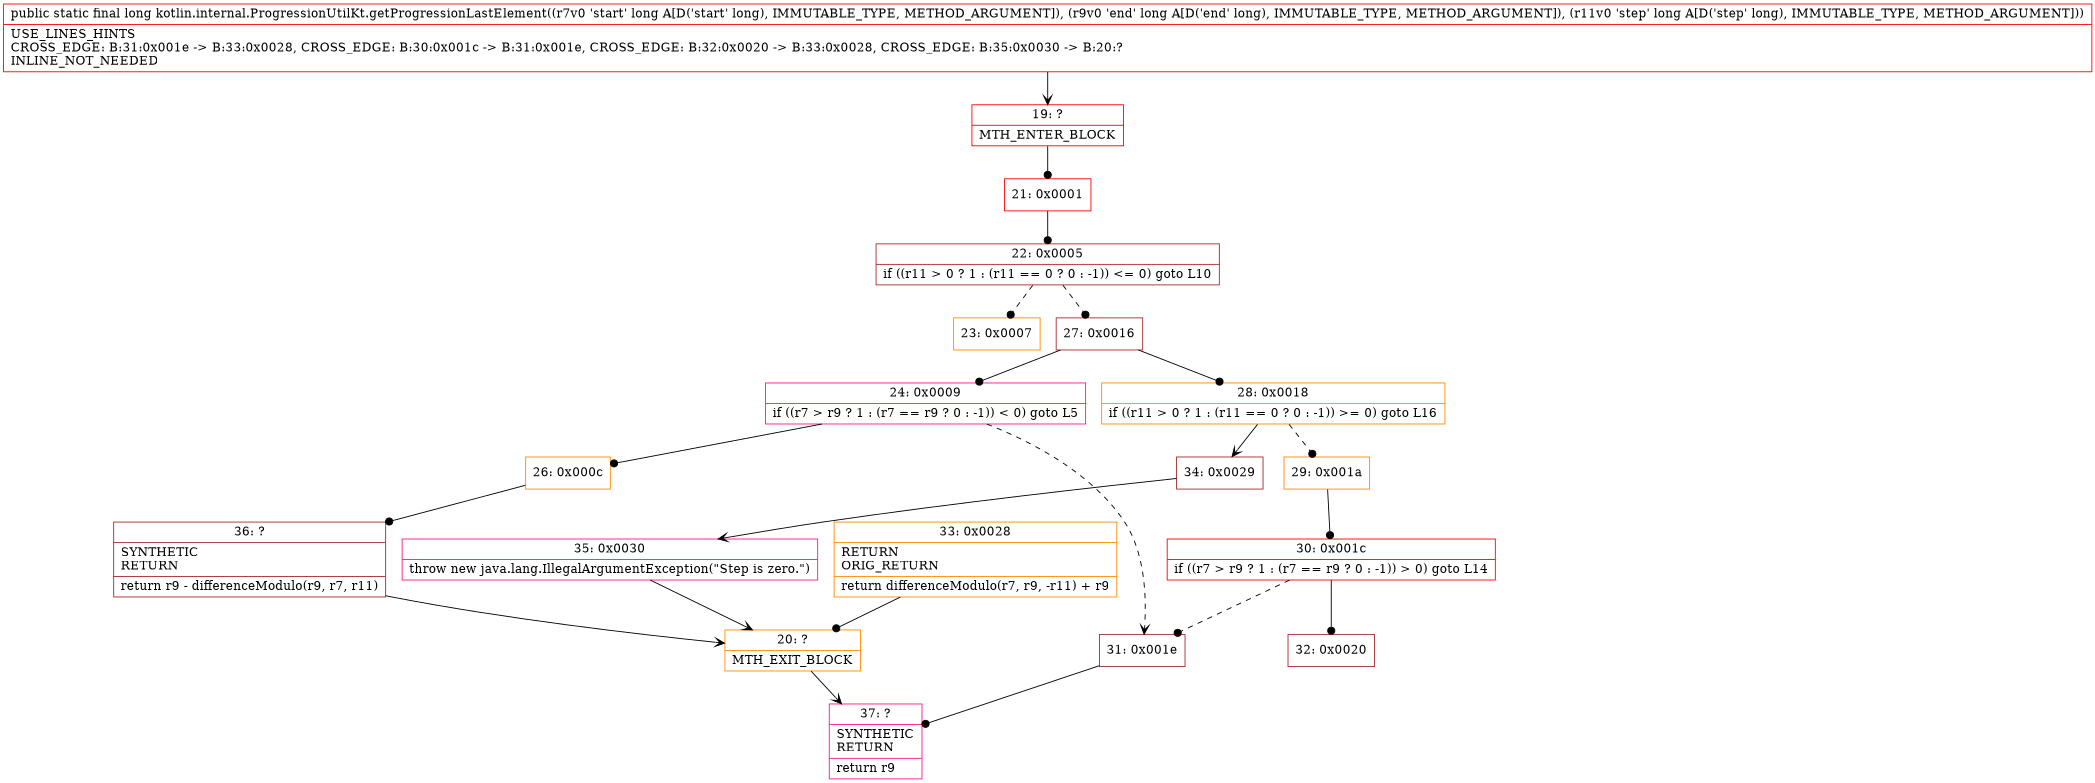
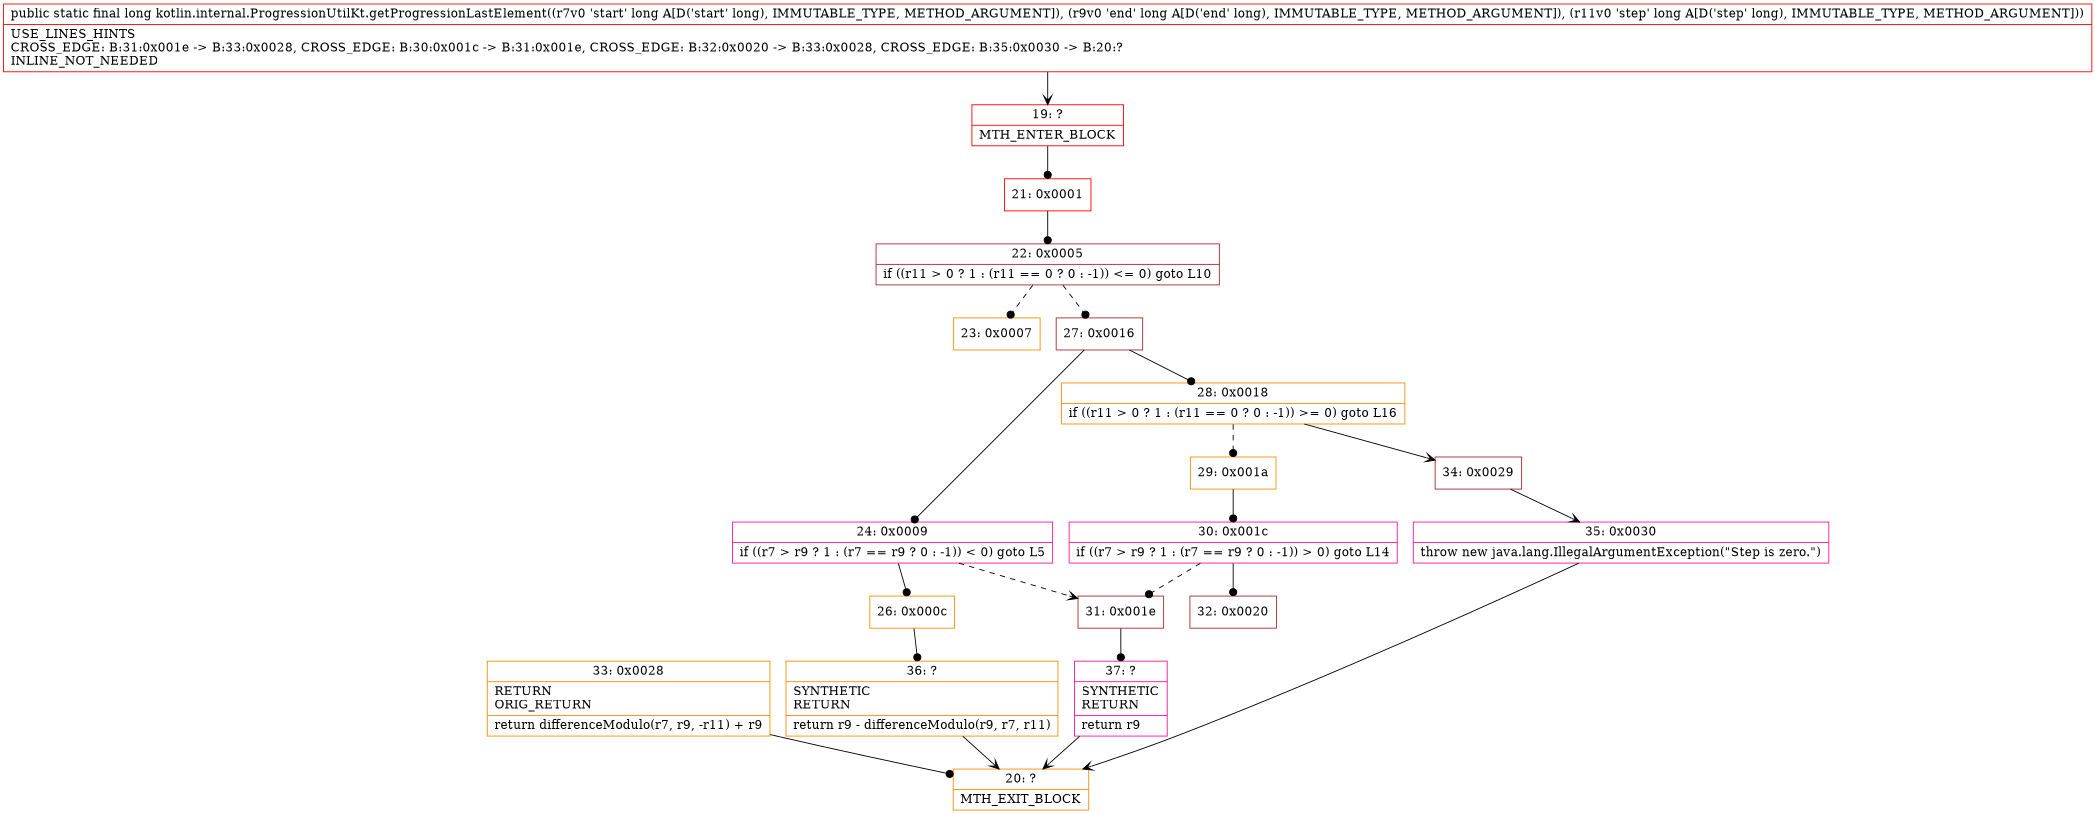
(250, 560) -> (922, 699)
(1331, 560) -> (1233, 543)
(823, 684) -> (1065, 750)
